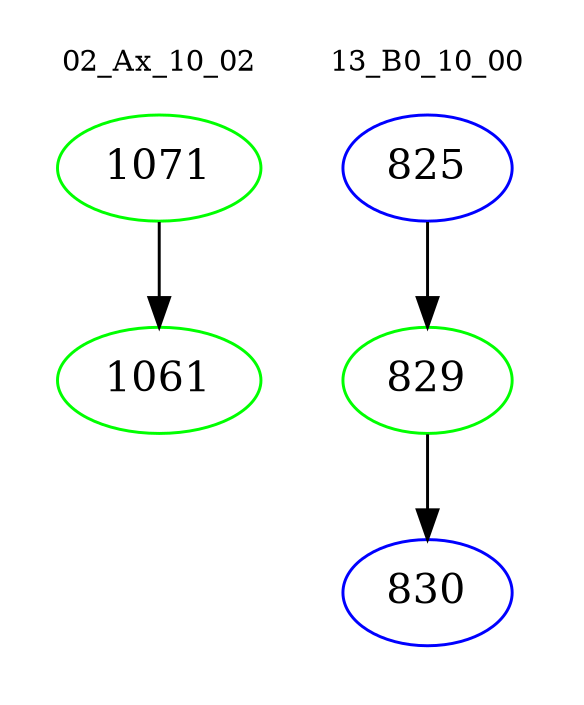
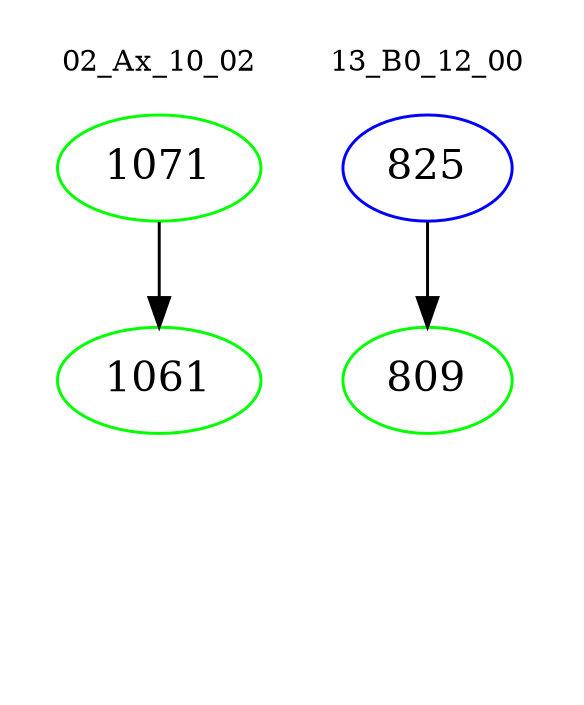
(428, 63) -> (428, 63)
(428, 380) -> (428, 380)
(428, 593) -> none
